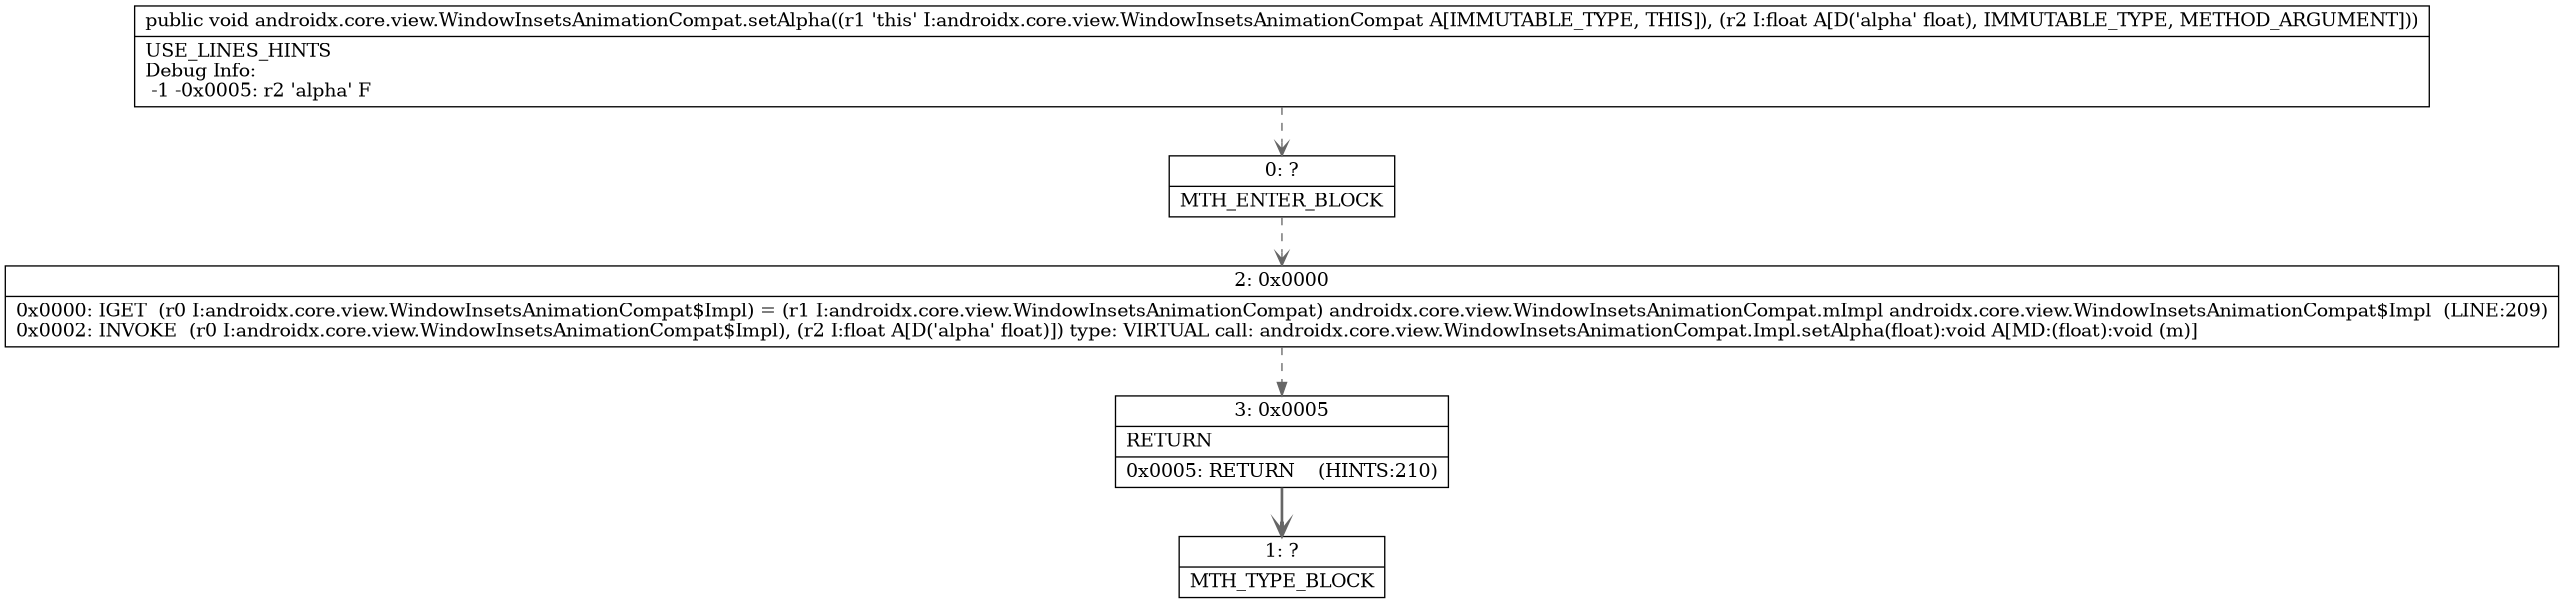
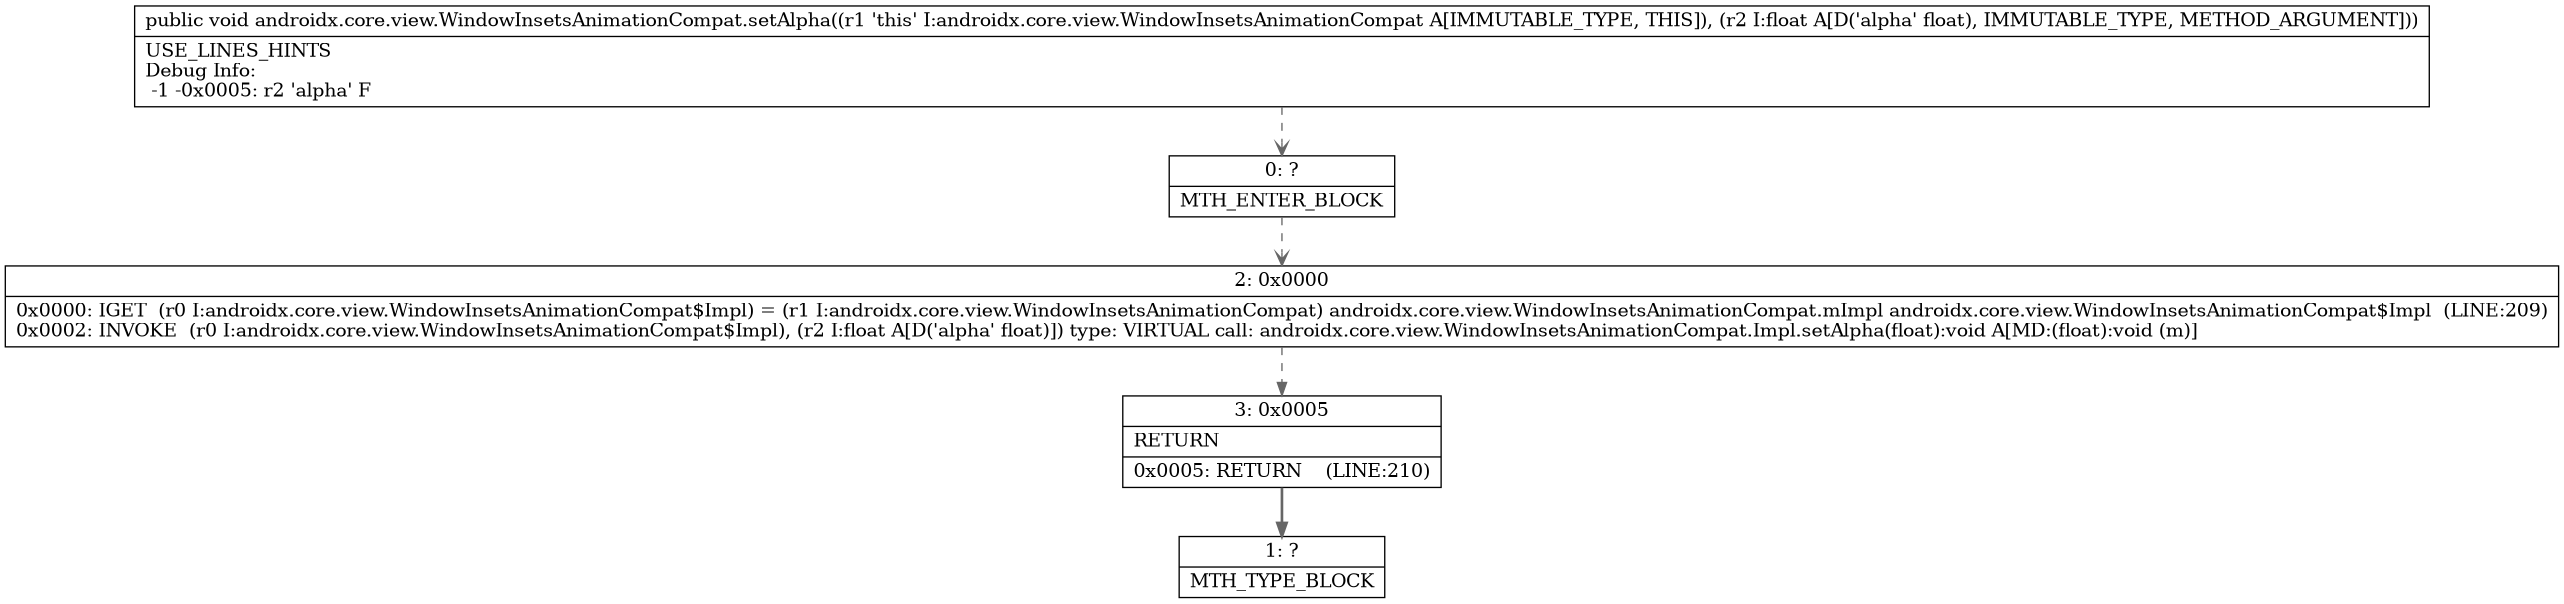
(1282, 472) -> (1282, 472)
(1282, 505) -> (1282, 505)
